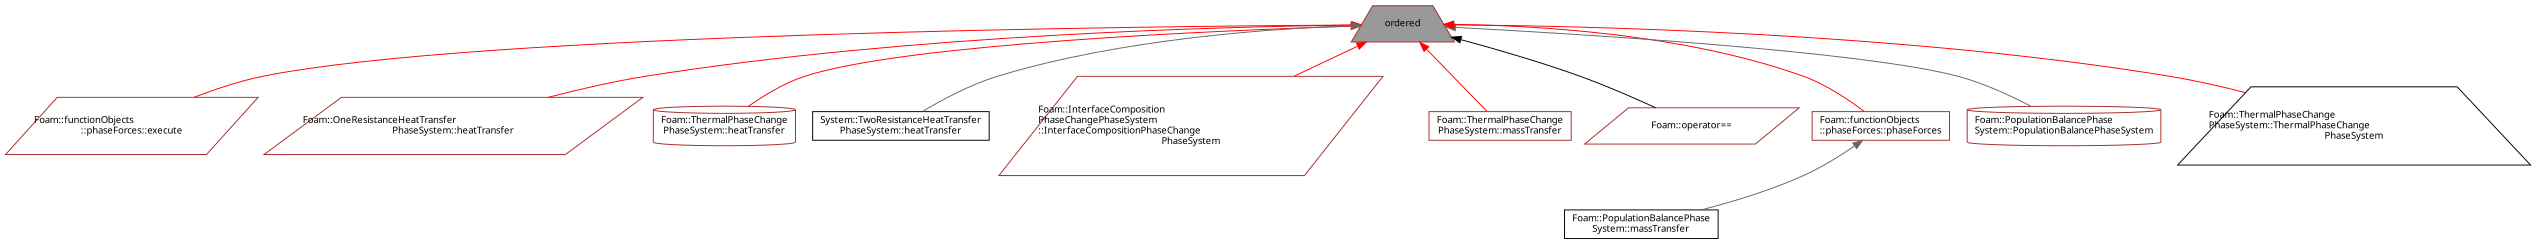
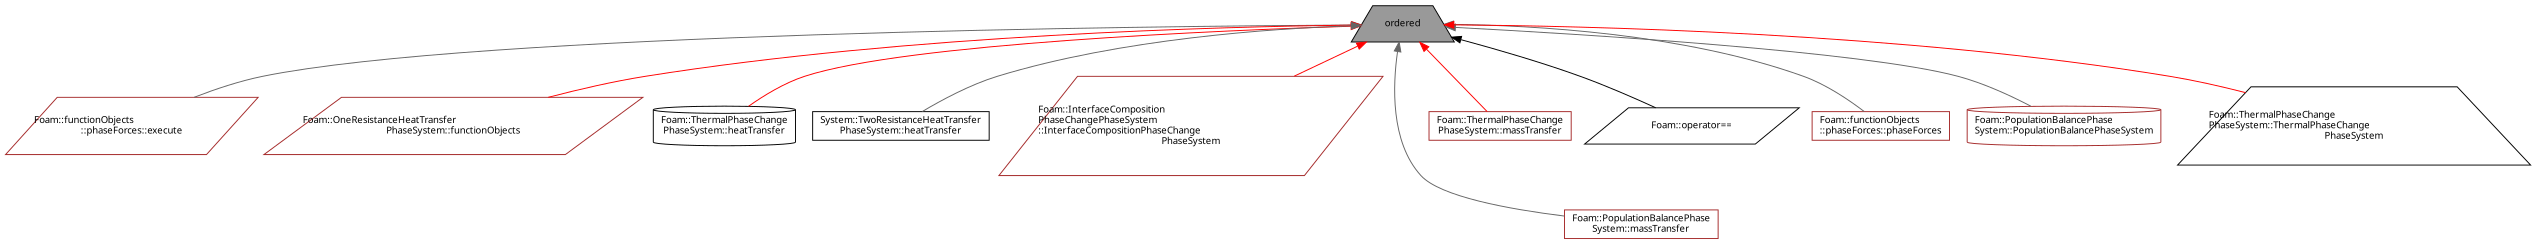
(1403, 24) -> (1403, 24)
(770, 37) -> (770, 37)
(1718, 52) -> (1718, 52)
(453, 126) -> (453, 126)
(724, 126) -> (724, 126)
(1692, 126) -> (1692, 126)
(1781, 185) -> (1429, 182)
(1641, 224) -> (1641, 224)
